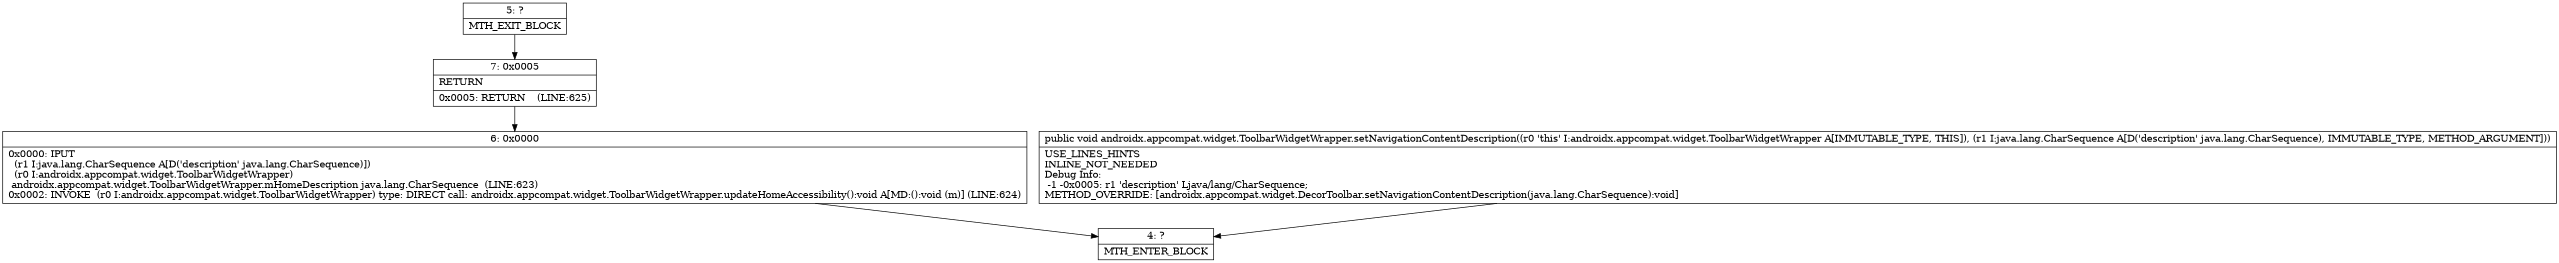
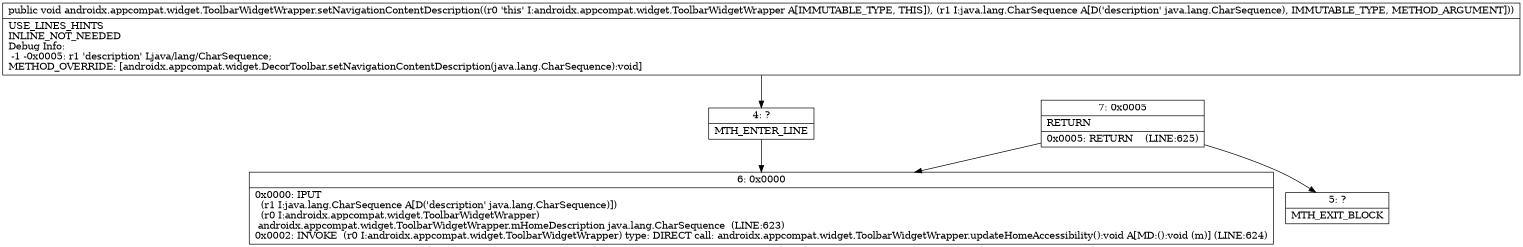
(515, 43) -> (1259, 163)
(953, 220) -> (761, 152)
(1156, 252) -> (761, 131)
